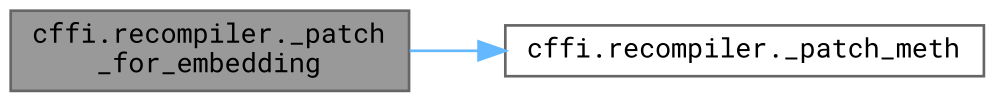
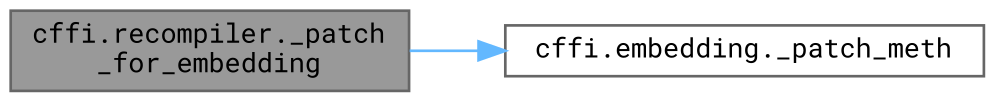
(745, 51) -> (745, 51)
